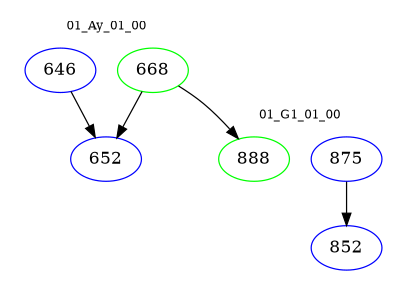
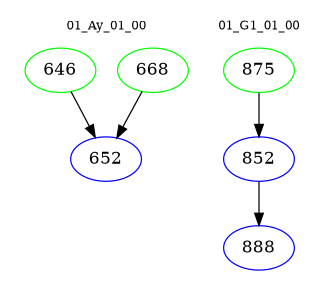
(60, 70) -> (60, 70)
(217, 116) -> (259, 197)
(254, 159) -> (259, 248)
(347, 159) -> (259, 70)
